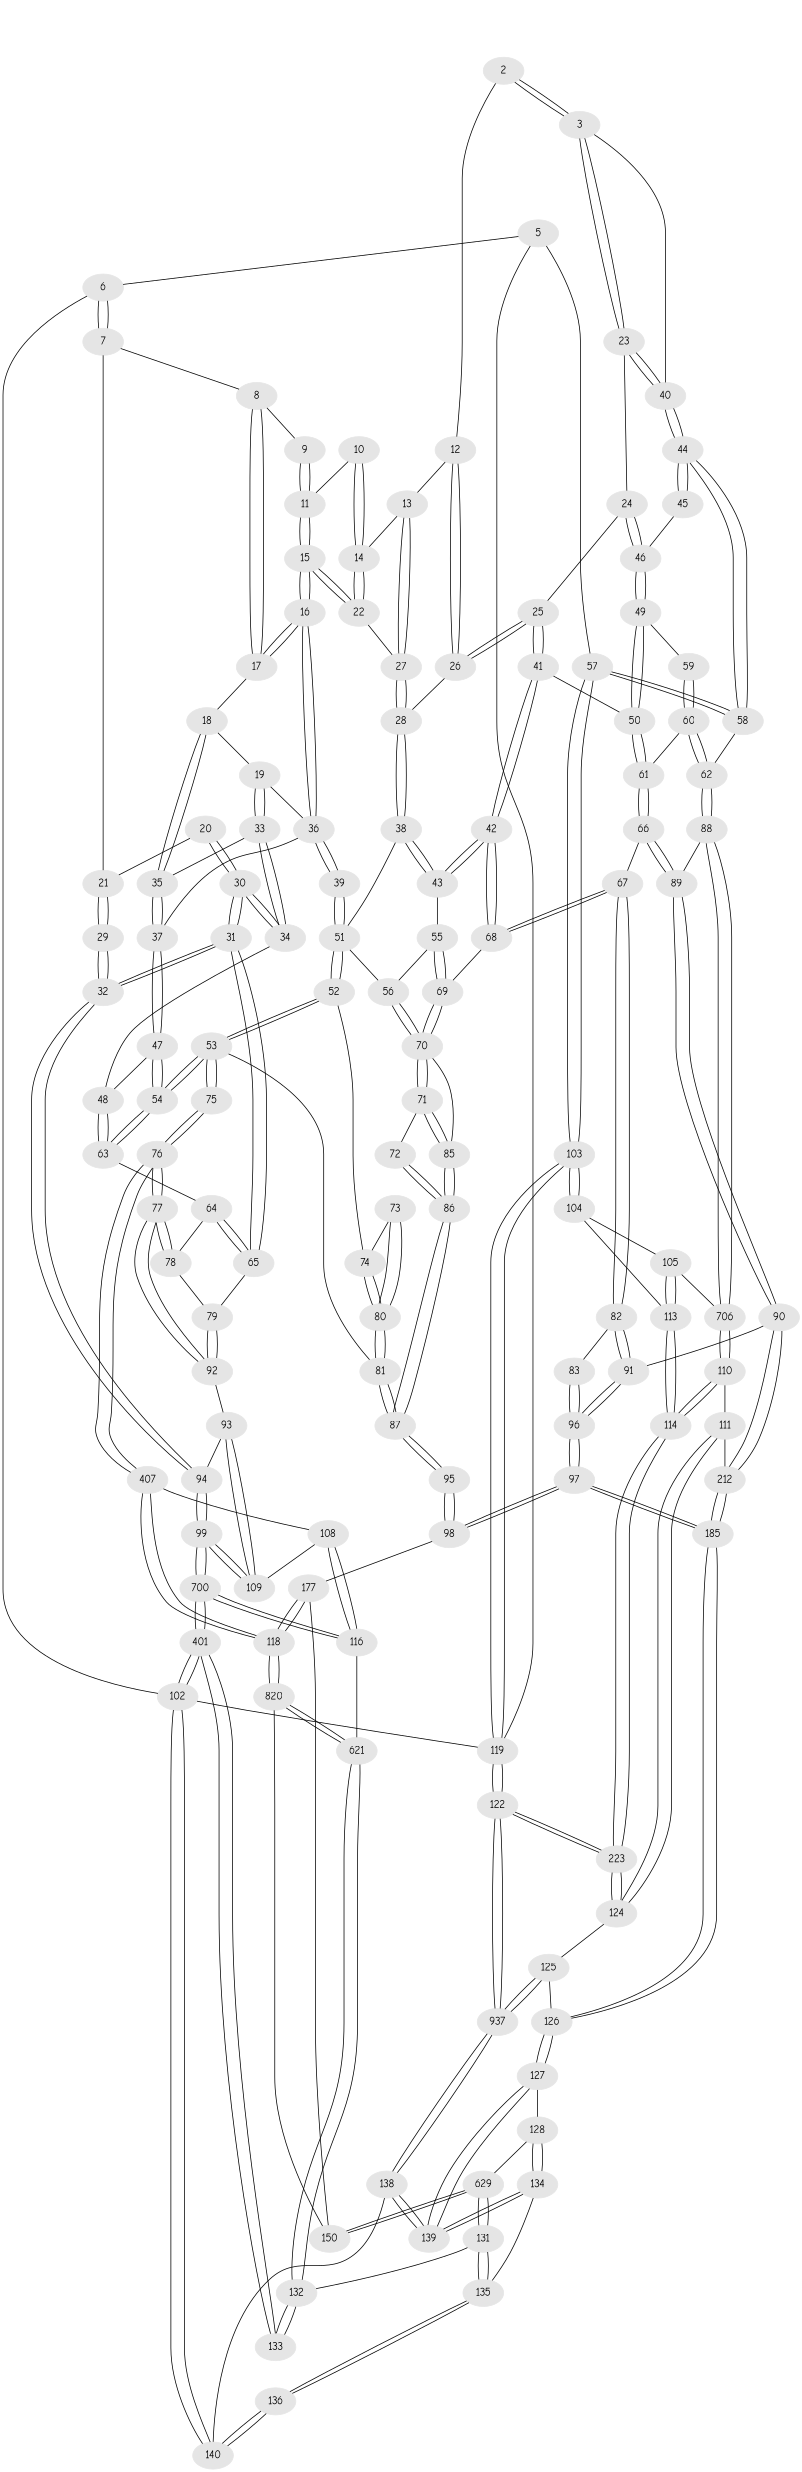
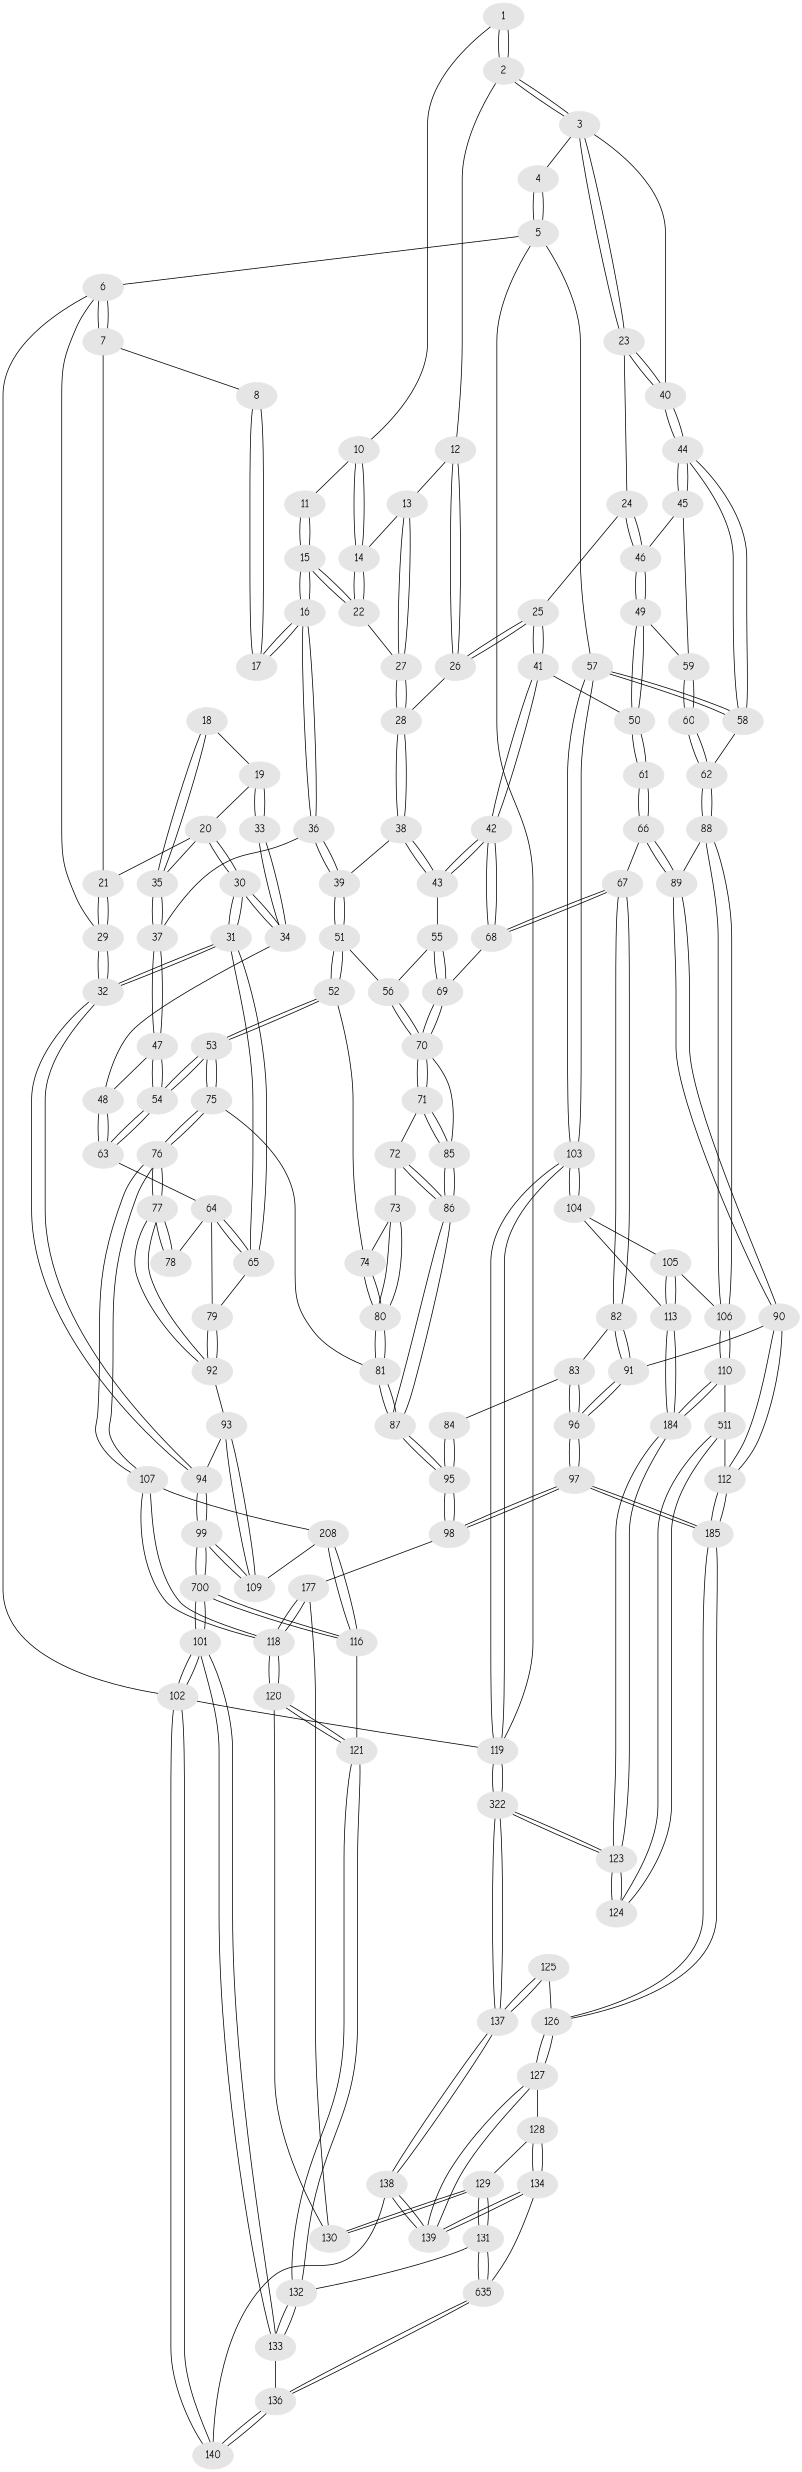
none -> (504, 17)
none -> (538, 179)
(305, 450) -> none
none -> (686, 586)
none -> (62, 613)
(232, 694) -> none
(666, 748) -> none
(287, 802) -> (233, 802)
(209, 857) -> (181, 857)
(374, 885) -> (370, 857)
none -> (395, 1182)
(324, 1190) -> (295, 1240)
(192, 1290) -> (212, 1263)
(725, 1317) -> (725, 1317)
none -> (449, 1426)
(671, 1426) -> (671, 1426)
(725, 1426) -> (725, 1426)
(148, 1480) -> (148, 1480)
(725, 1480) -> (725, 1480)
(328, 1534) -> (328, 1534)
(200, 1643) -> (200, 1643)
(274, 1697) -> (274, 1697)
(357, 1751) -> (357, 1751)
(498, 1805) -> (498, 1805)
(617, 1859) -> (617, 1859)
(583, 1941) -> none
(498, 2022) -> (498, 2022)
(483, 2185) -> (483, 2185)
(330, 2239) -> (330, 2239)
(483, 2293) -> (483, 2293)
none -> (276, 2374)
